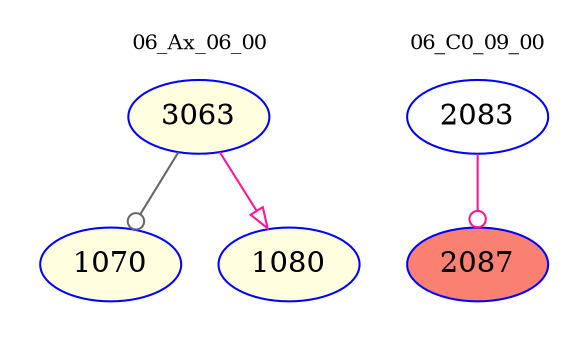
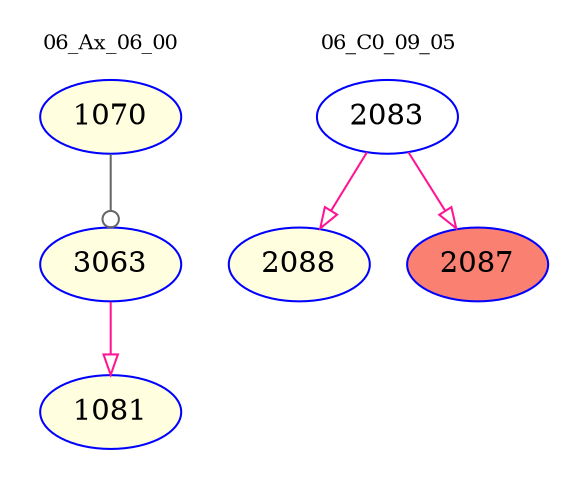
(478, 44) -> (388, 44)
(159, 183) -> (111, 183)
(478, 183) -> (427, 181)
(289, 264) -> (111, 412)
none -> (299, 264)
